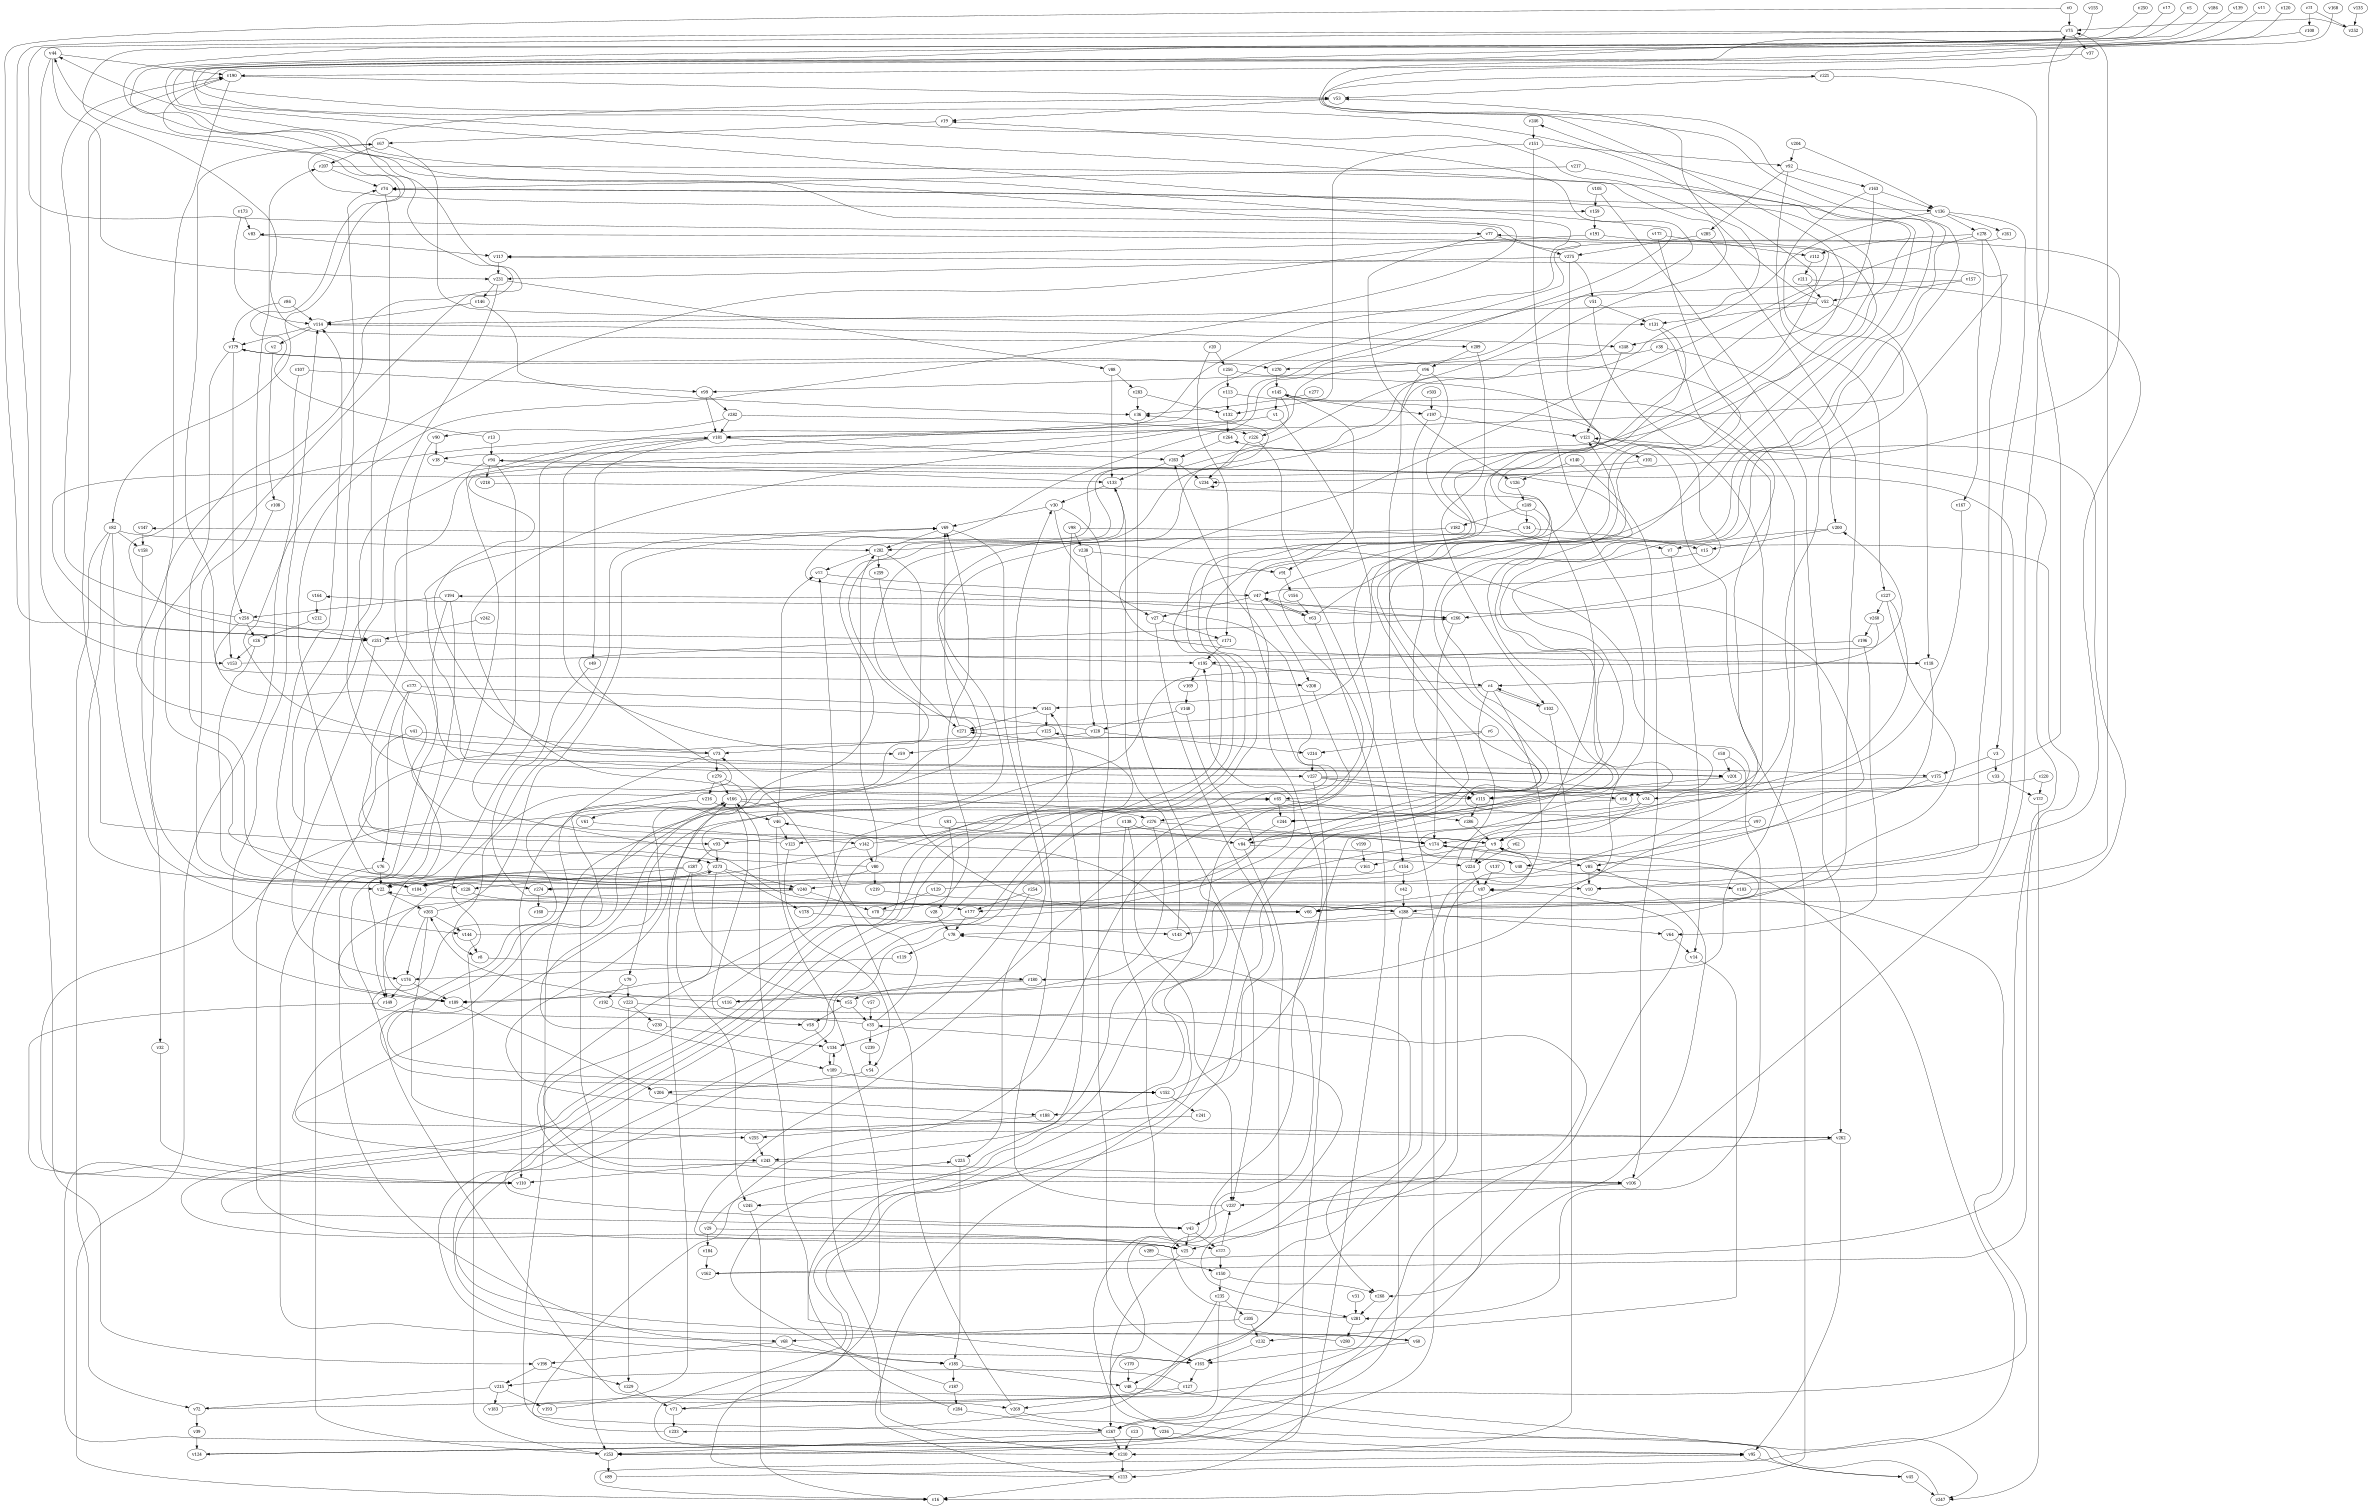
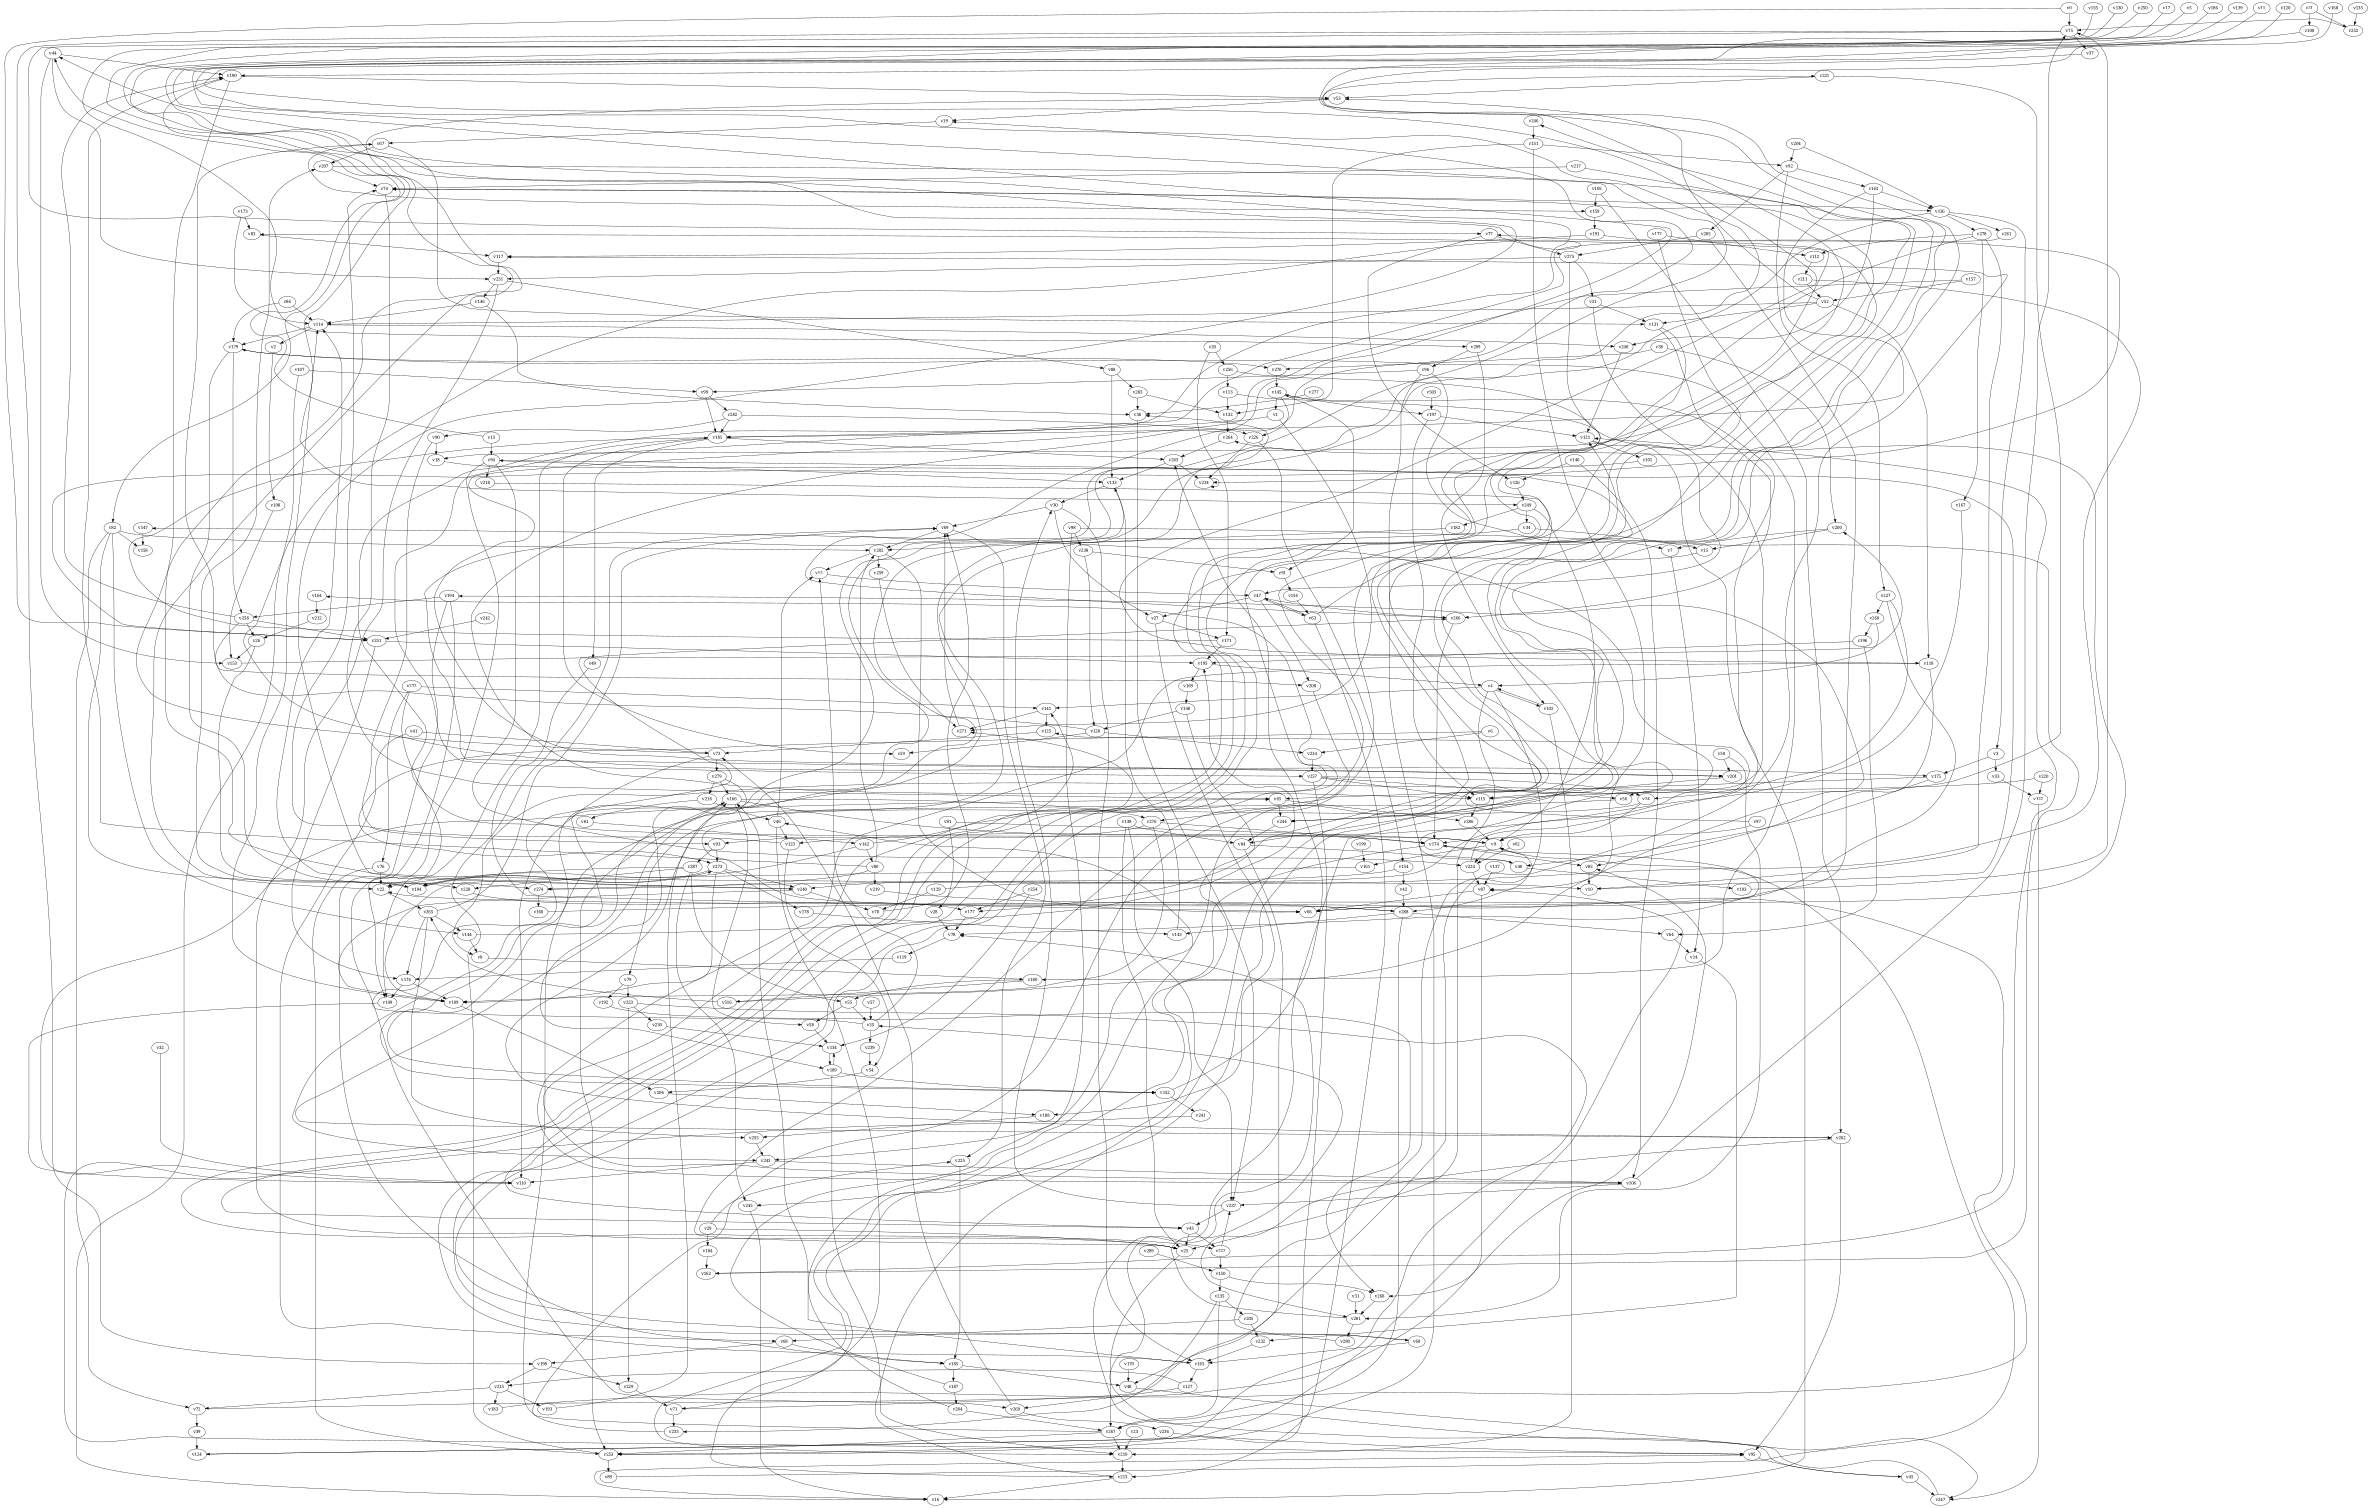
none -> (2118, 8)
(149, 786) -> none
(727, 1003) -> (727, 1003)
